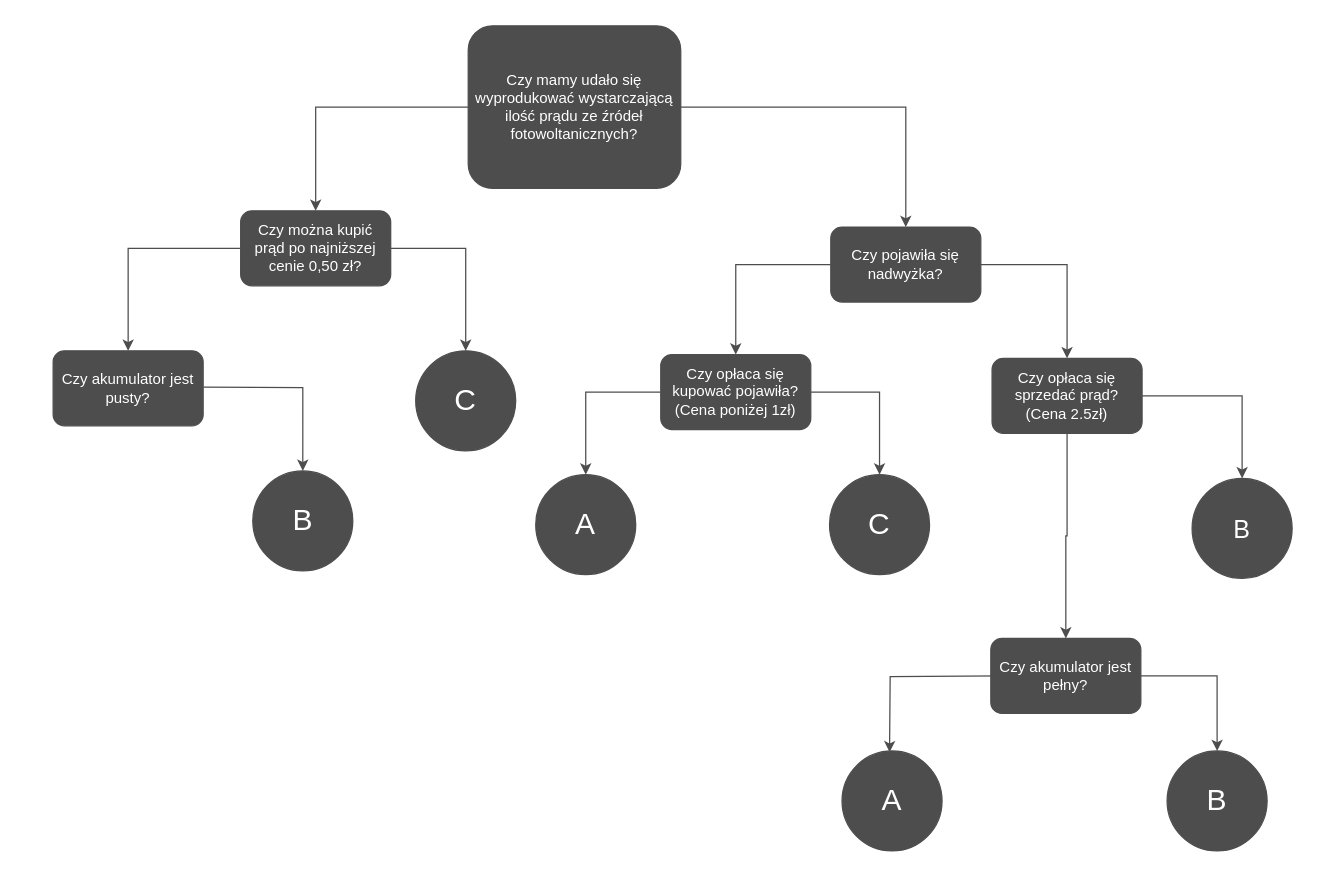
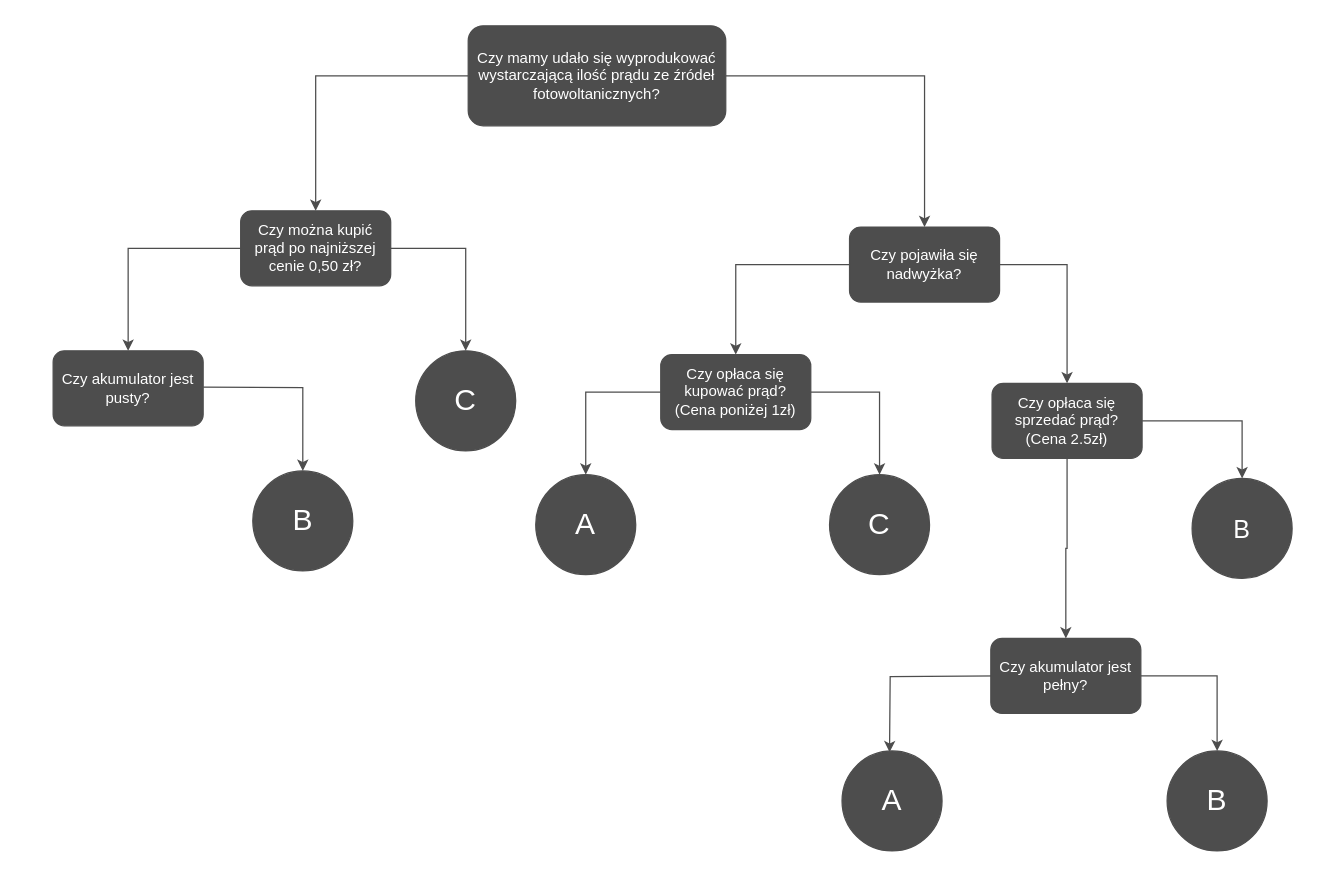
(574, 107) -> (597, 76)
(906, 264) -> (924, 264)
(736, 392) -> (736, 392)
(1067, 396) -> (1067, 421)
